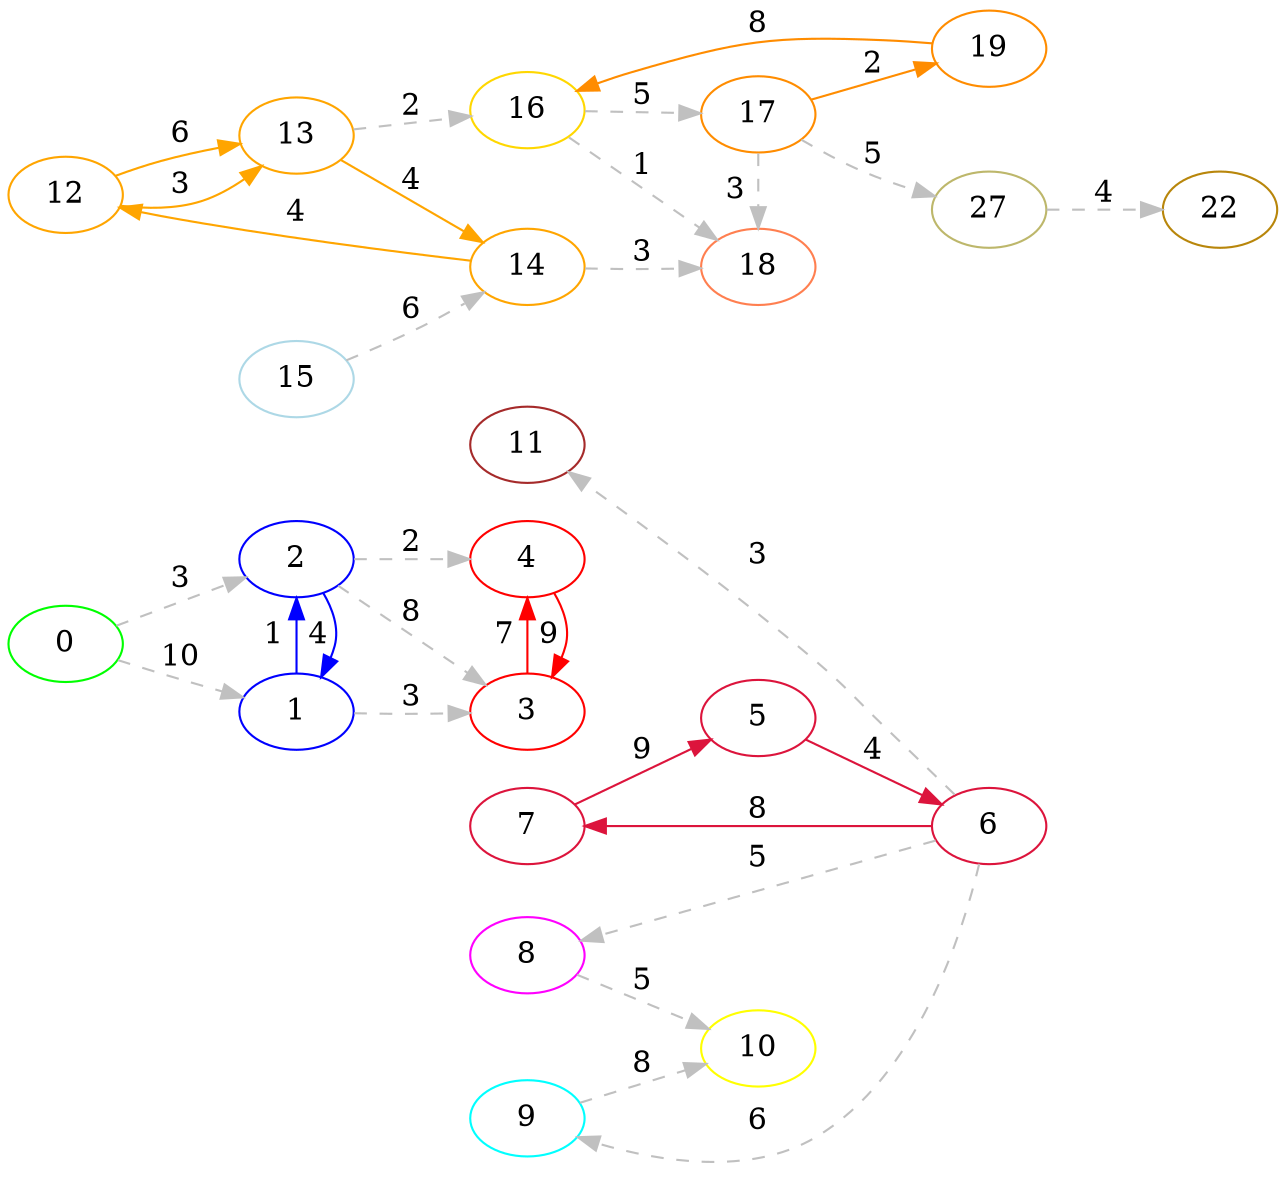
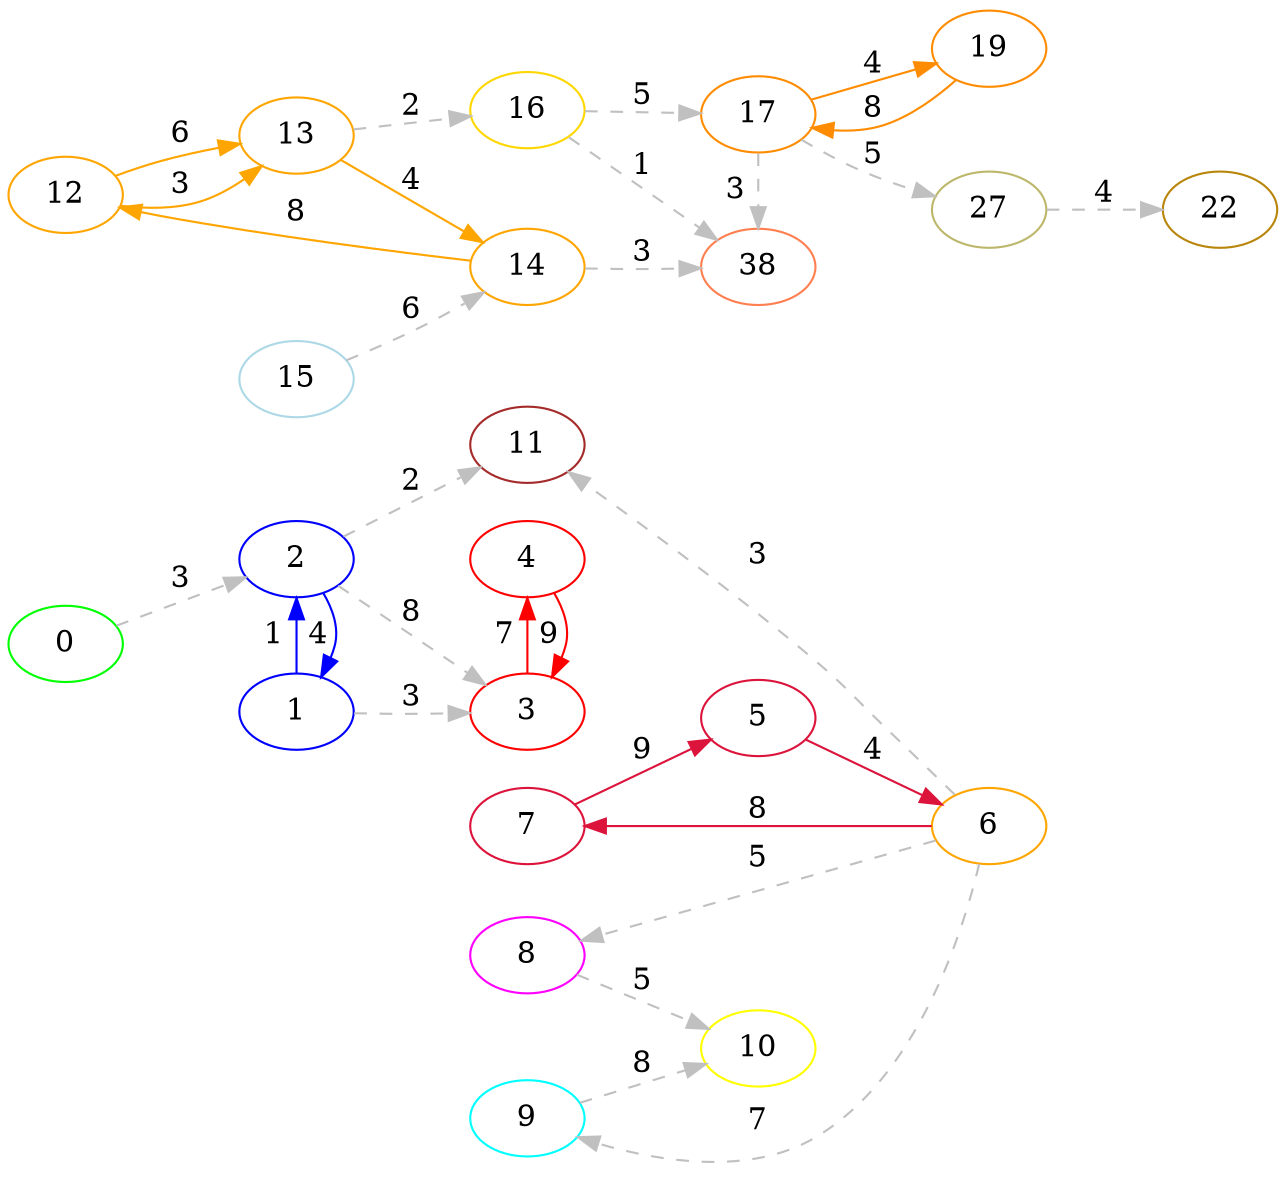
(762, 42) -> (900, 119)
(874, 65) -> (874, 65)
(297, 213) -> (297, 213)
(758, 267) -> (758, 267)
(401, 559) -> (402, 507)
(170, 676) -> none
(989, 826) -> (989, 826)
(758, 1122) -> (758, 1122)
